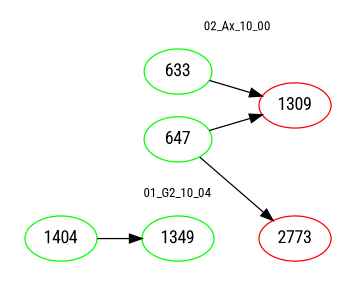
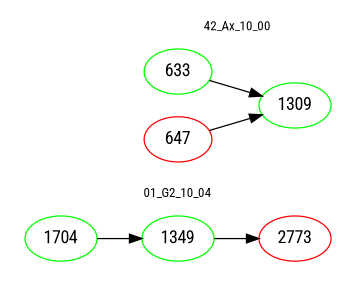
(238, 27) -> (238, 27)
(295, 105) -> (295, 105)
(178, 139) -> (178, 139)
(238, 190) -> (230, 239)
(61, 239) -> (61, 239)
